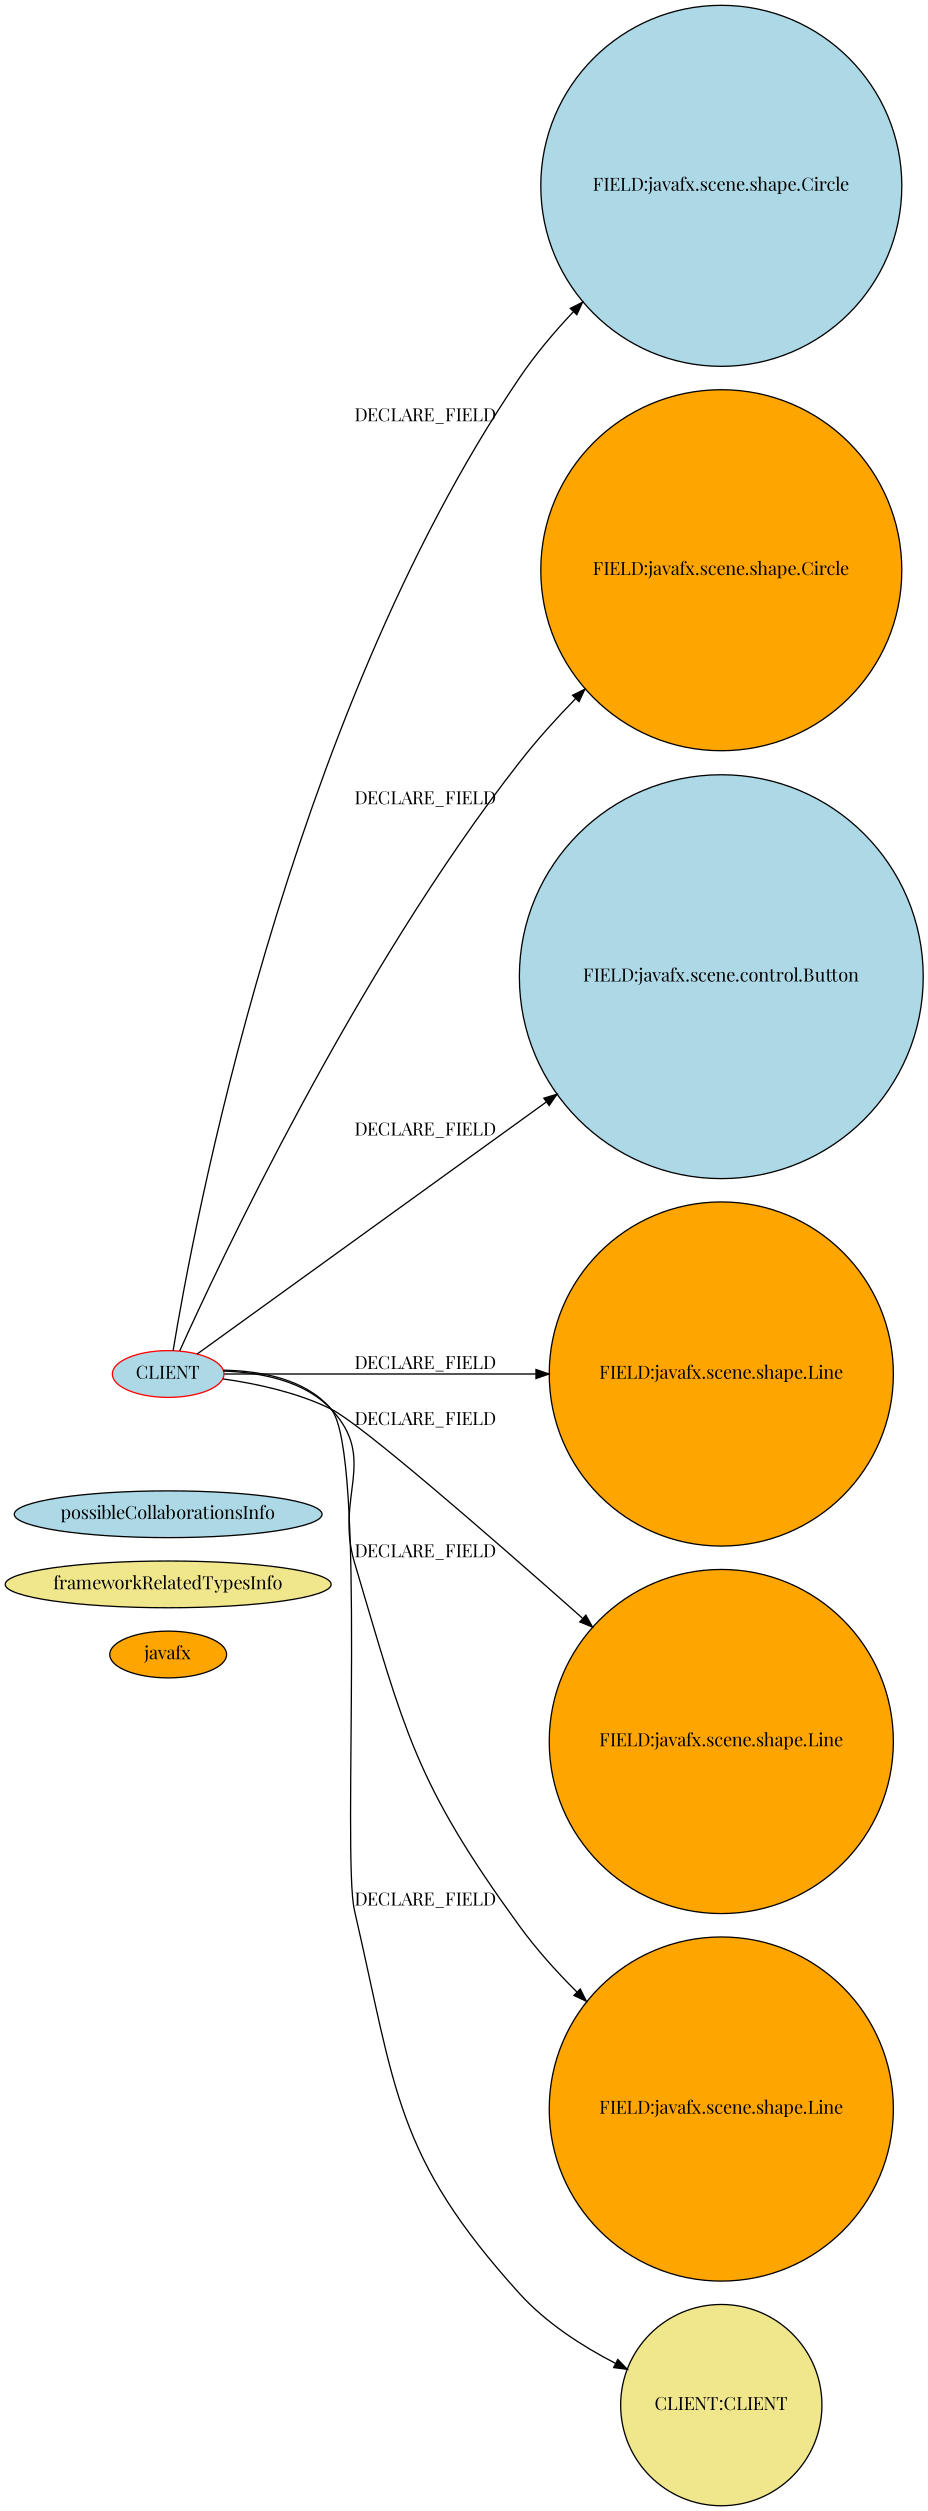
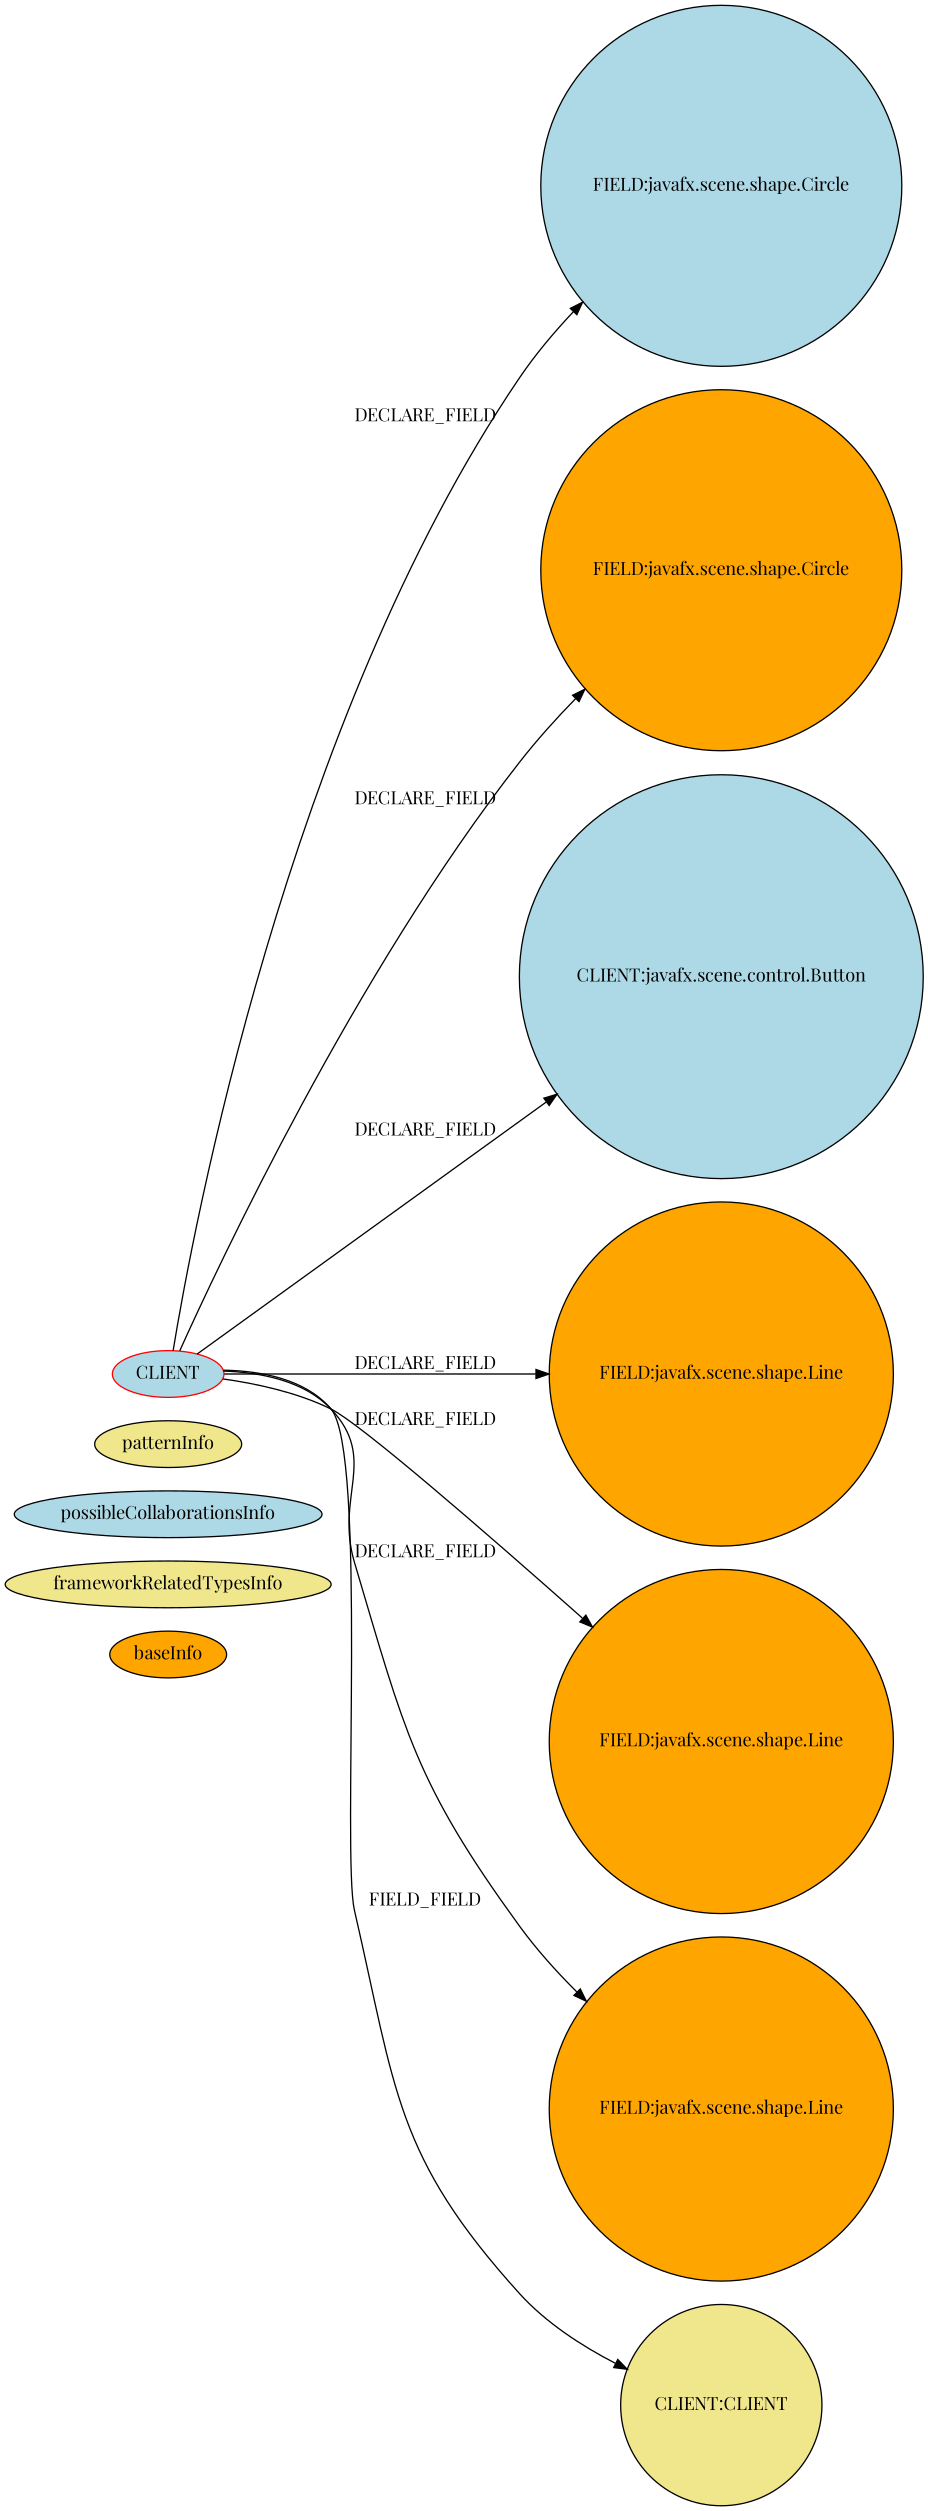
(721, 977) -> (721, 977)
none -> (168, 1444)
(168, 1655) -> (168, 1655)
(425, 1901) -> (425, 1901)
